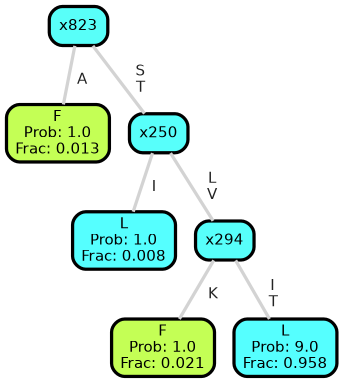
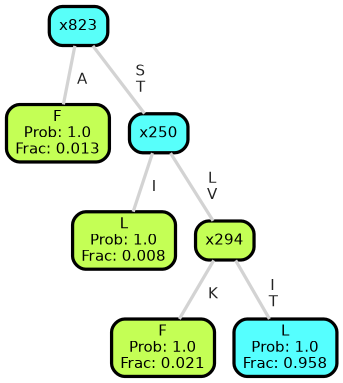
(124, 240) -> (124, 240)
(225, 240) -> (225, 240)
(285, 348) -> (285, 348)
